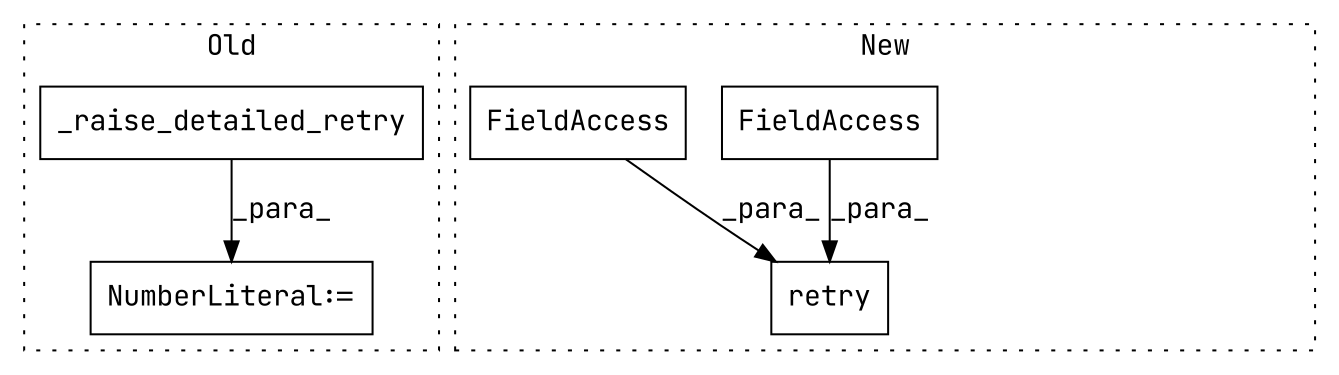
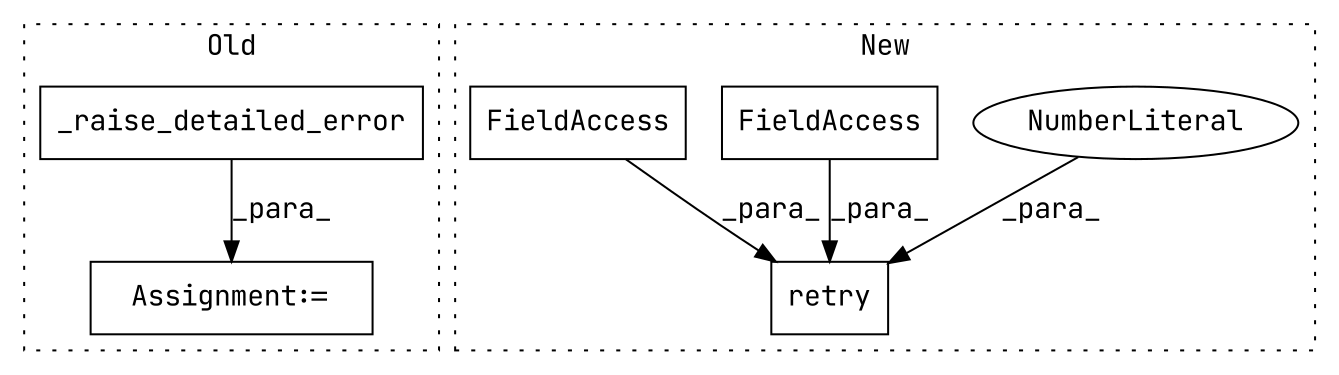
(232, 123) -> (232, 123)
none -> (1136, 123)
(232, 298) -> (232, 298)
